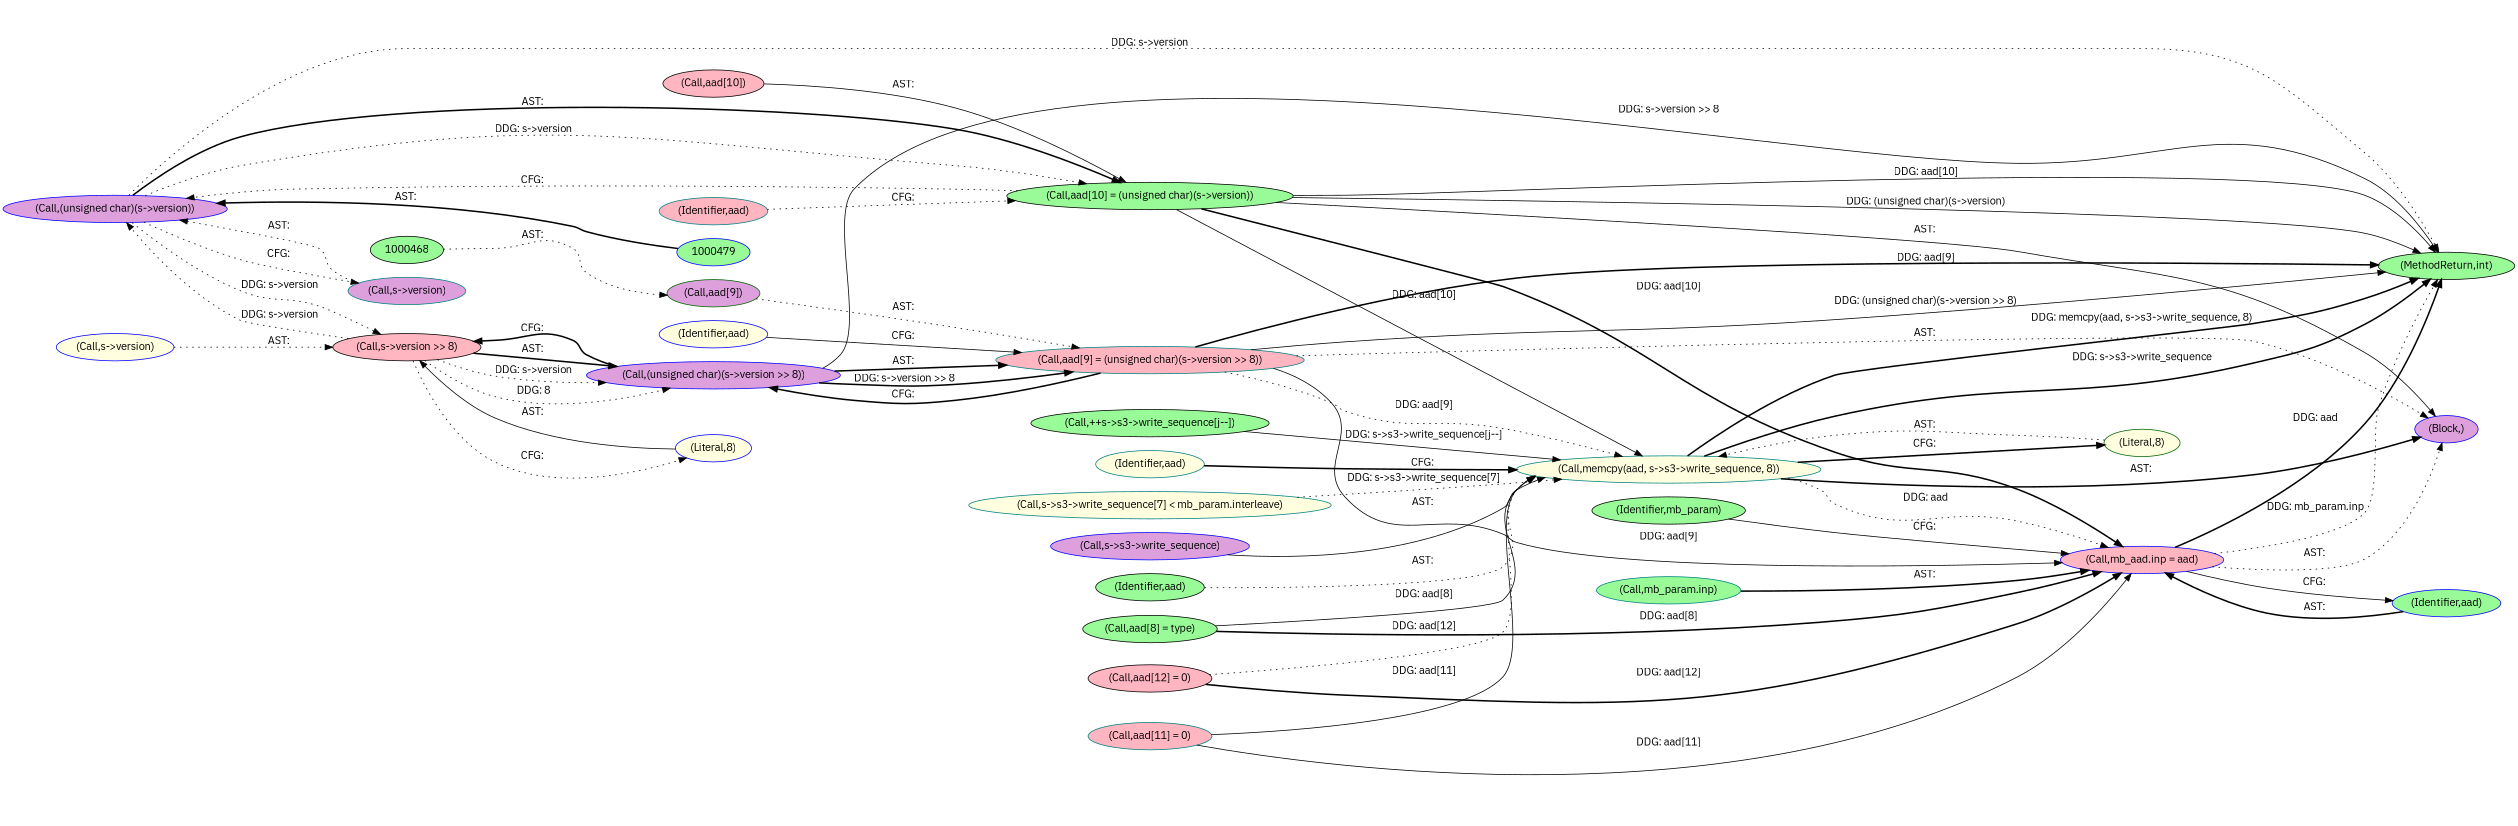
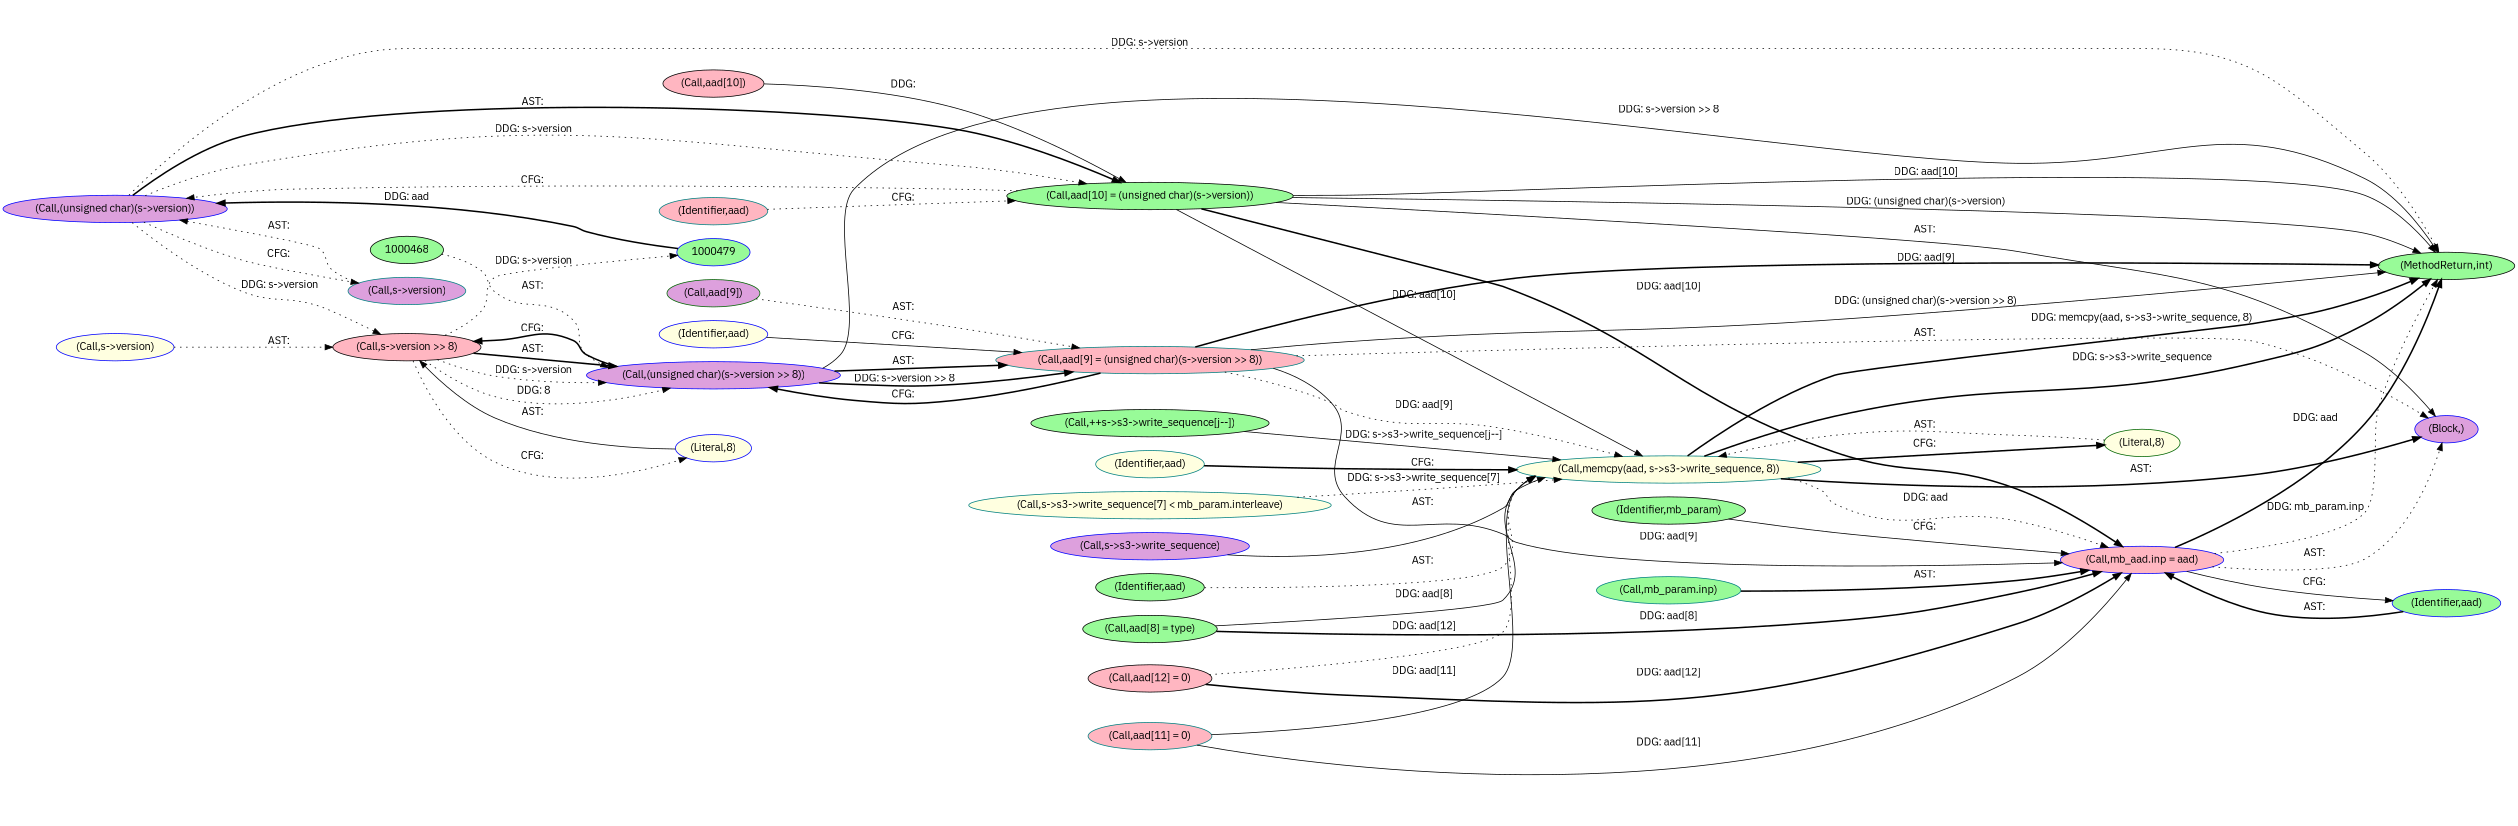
(905, 85) -> (905, 85)
(407, 197) -> (407, 197)
(561, 243) -> (528, 304)
(226, 312) -> (542, 269)
